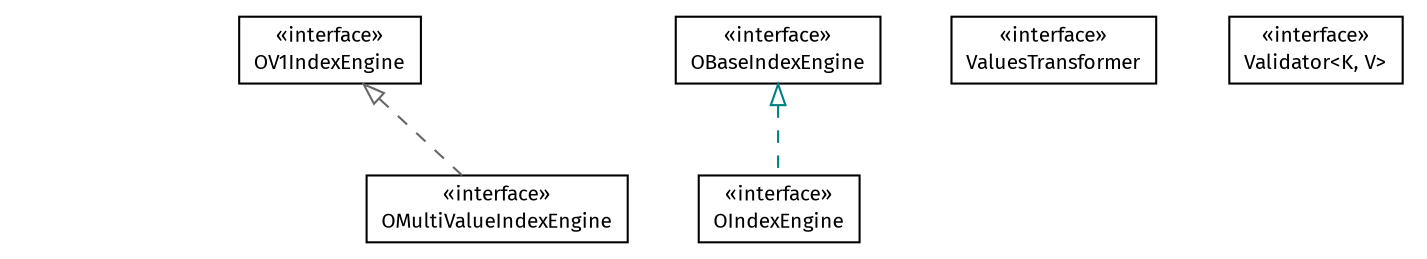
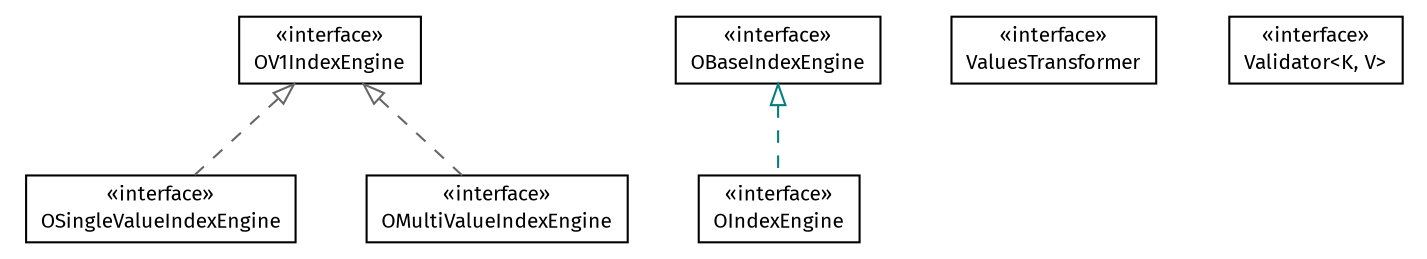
none -> (160, 209)
